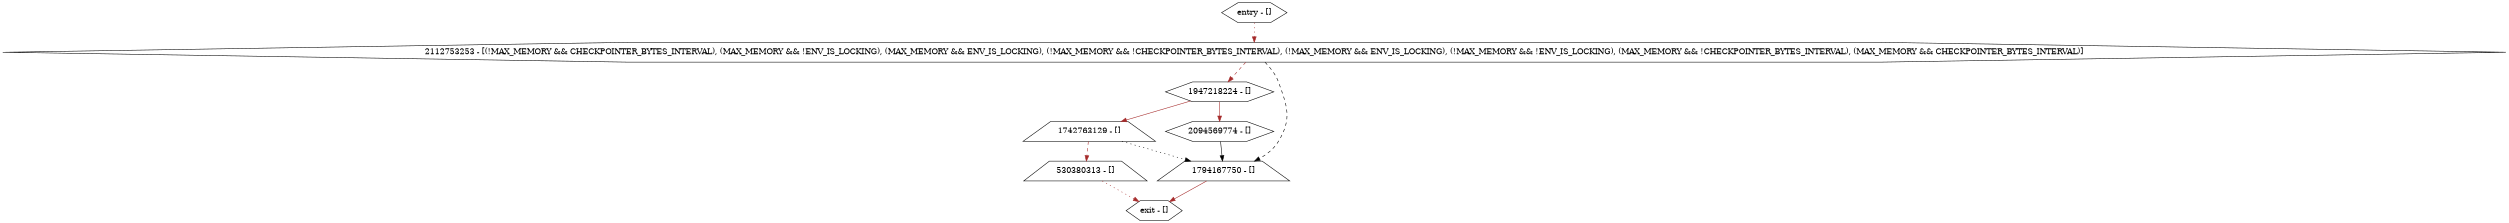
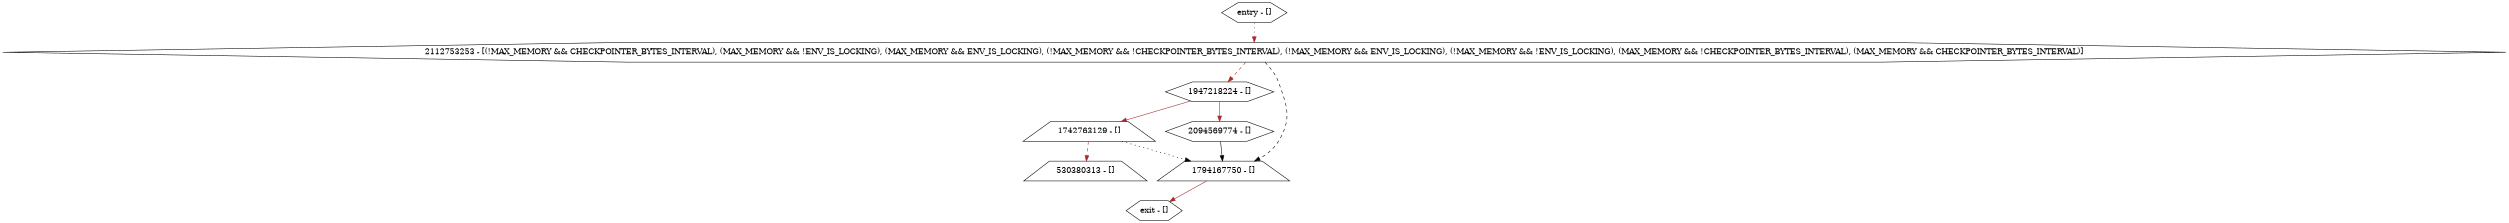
(1118, 190) -> none
